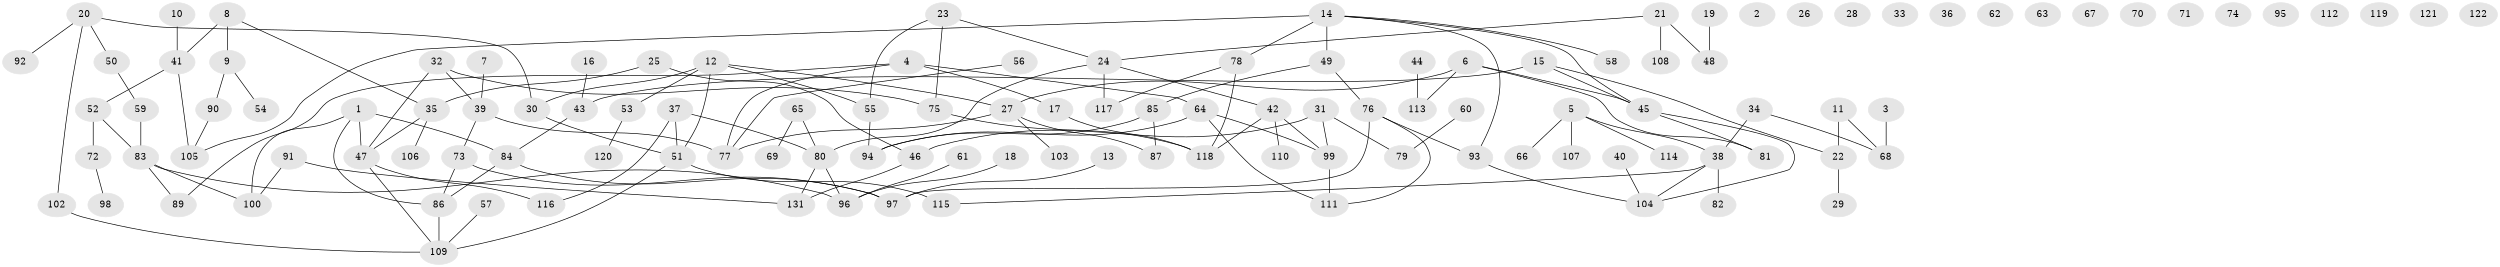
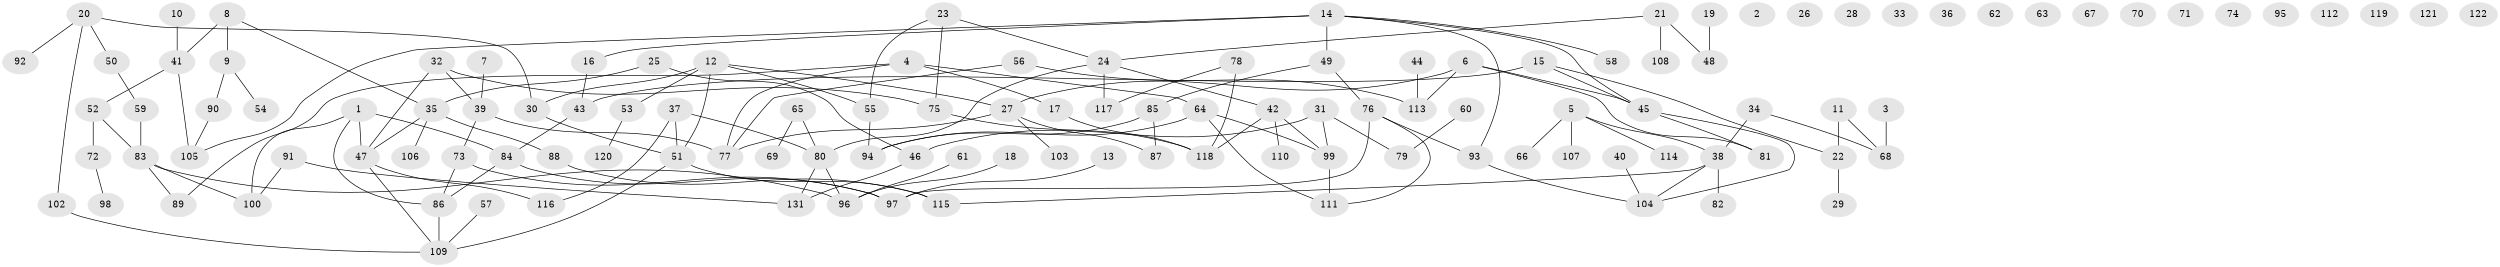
(1282, 38) -> (833, 36)
none -> (1220, 80)
none -> (555, 157)
